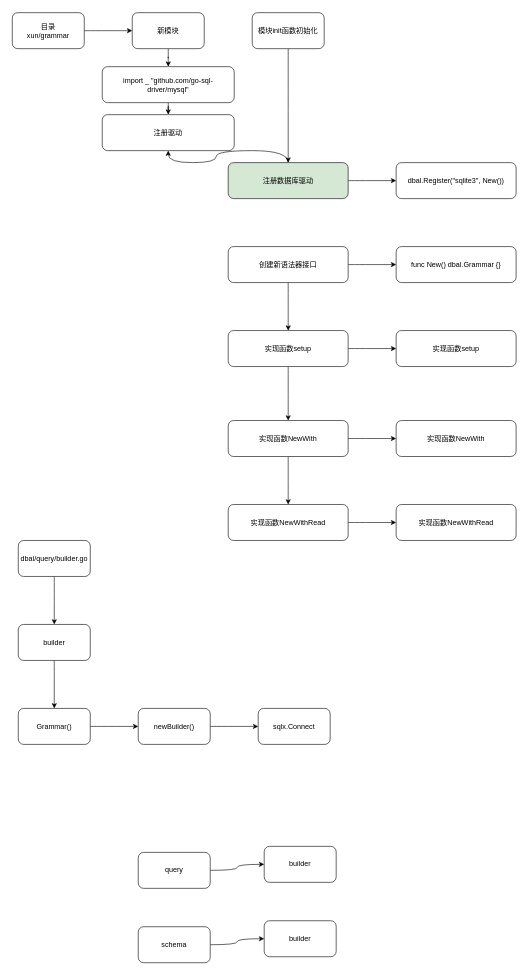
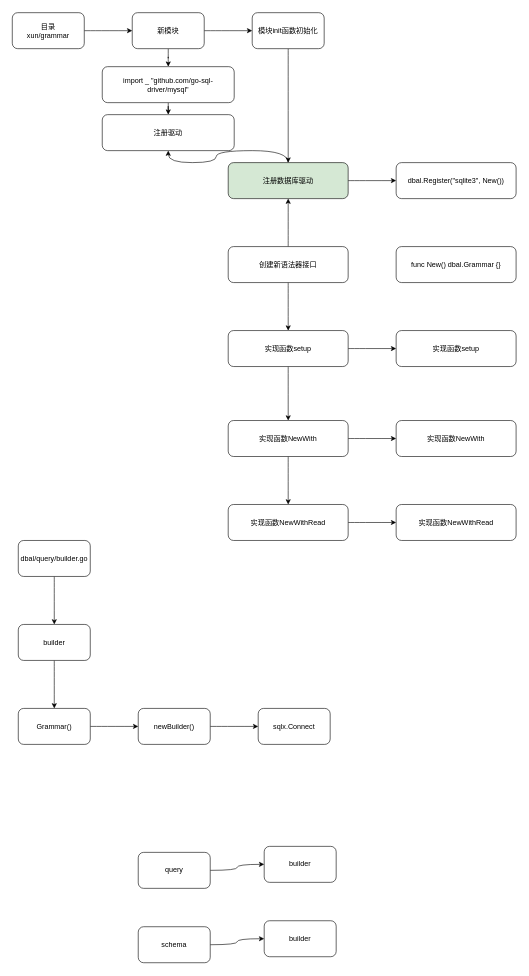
none -> (246, 30)
(371, 264) -> (288, 204)
